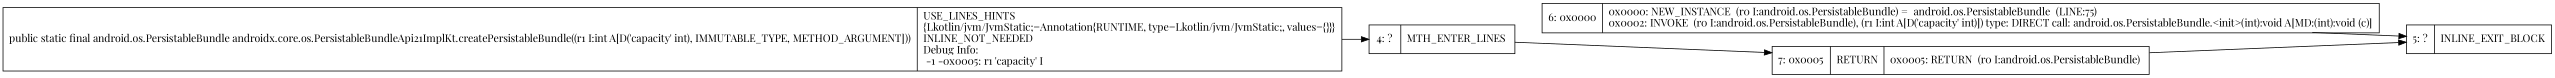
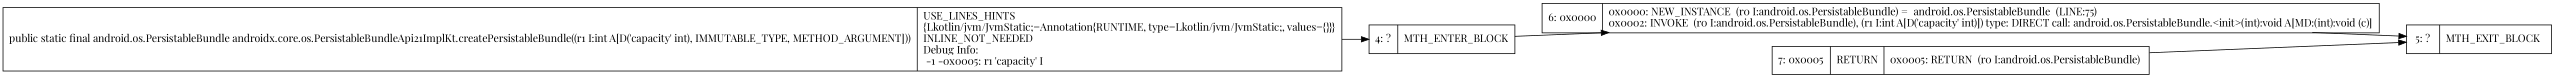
(1456, 39) -> (1456, 39)
(2493, 39) -> (2493, 39)
(1640, 47) -> (1558, 35)
